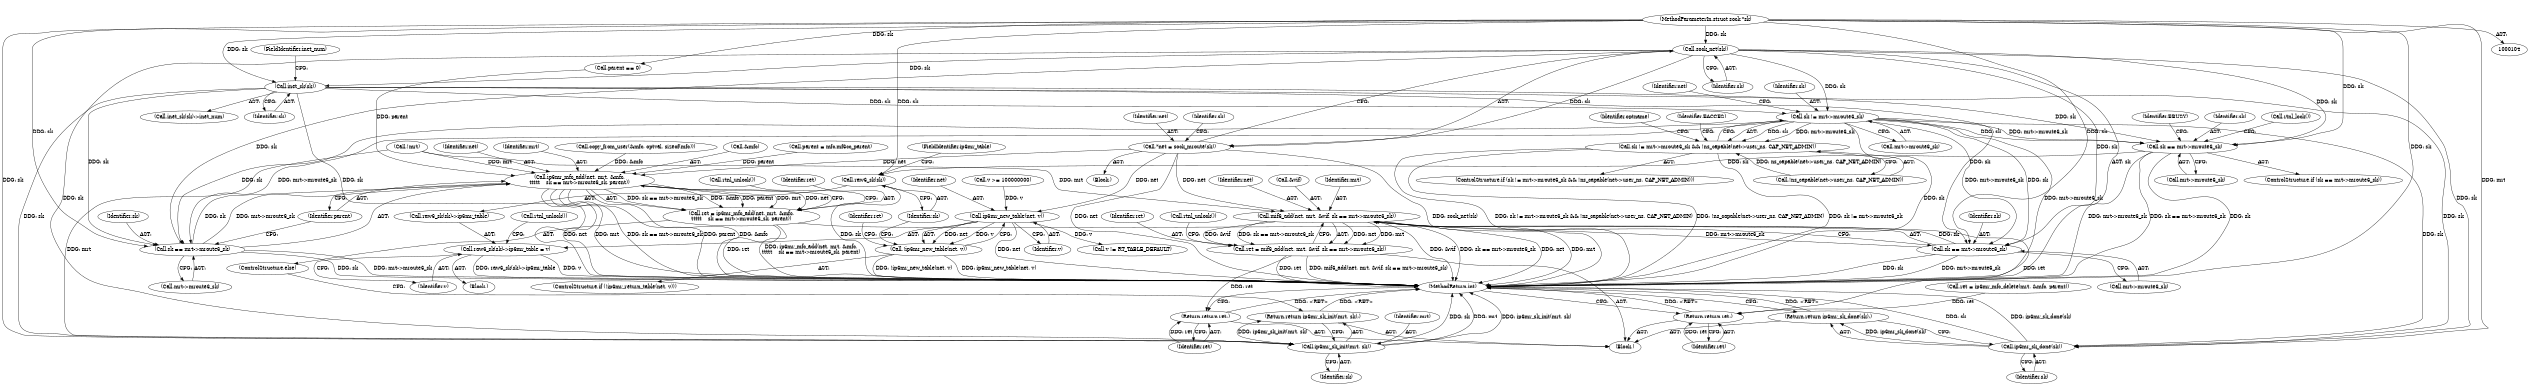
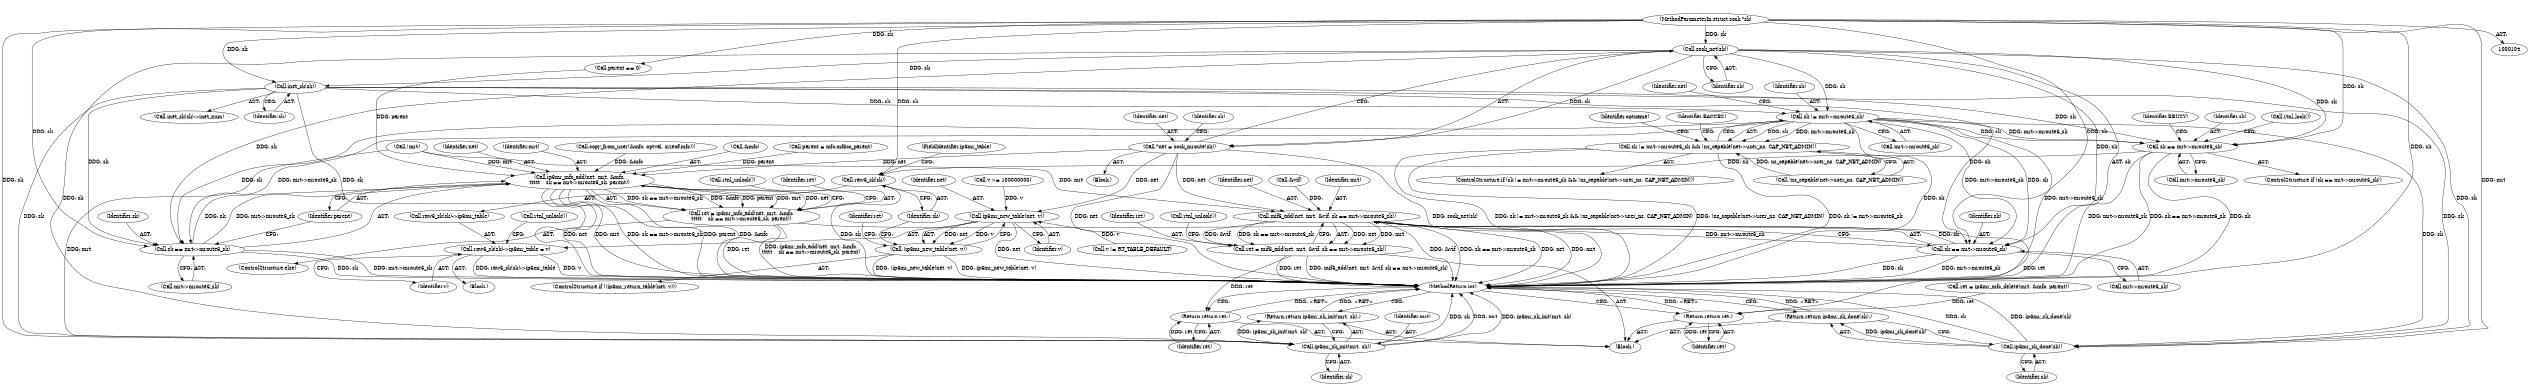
(295, 50) -> none
(1317, 198) -> (1317, 198)
(1065, 233) -> (1097, 234)
(794, 295) -> (1386, 301)
